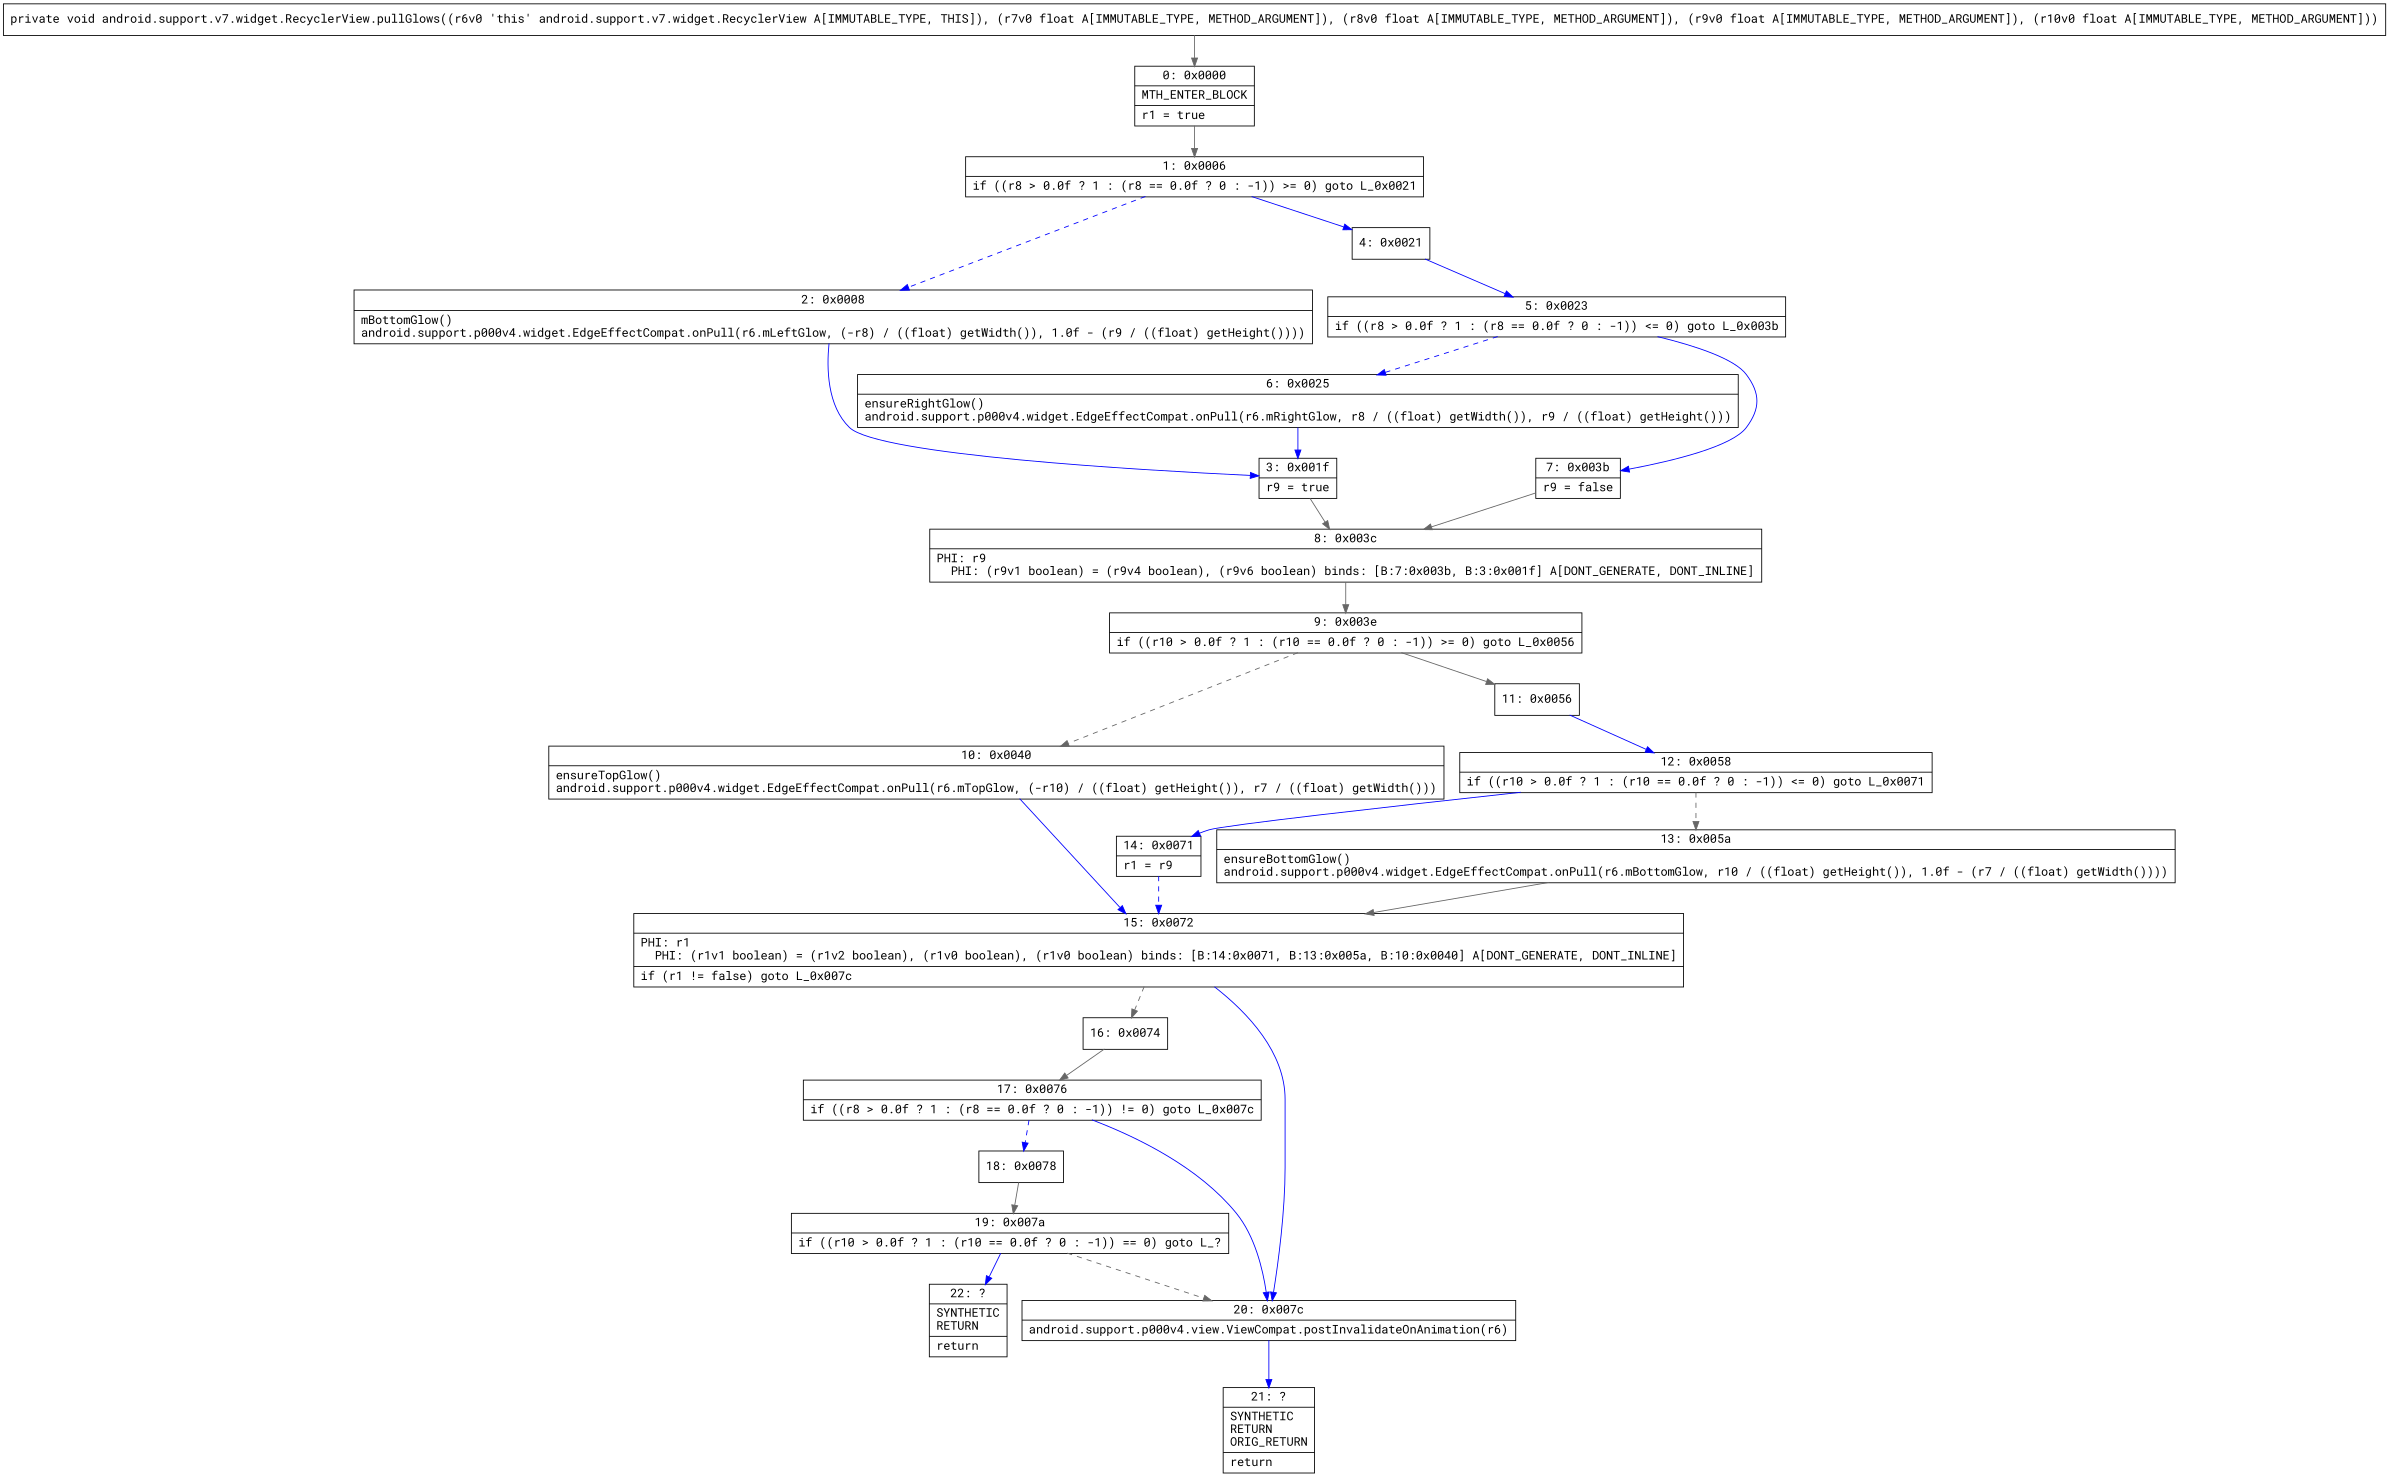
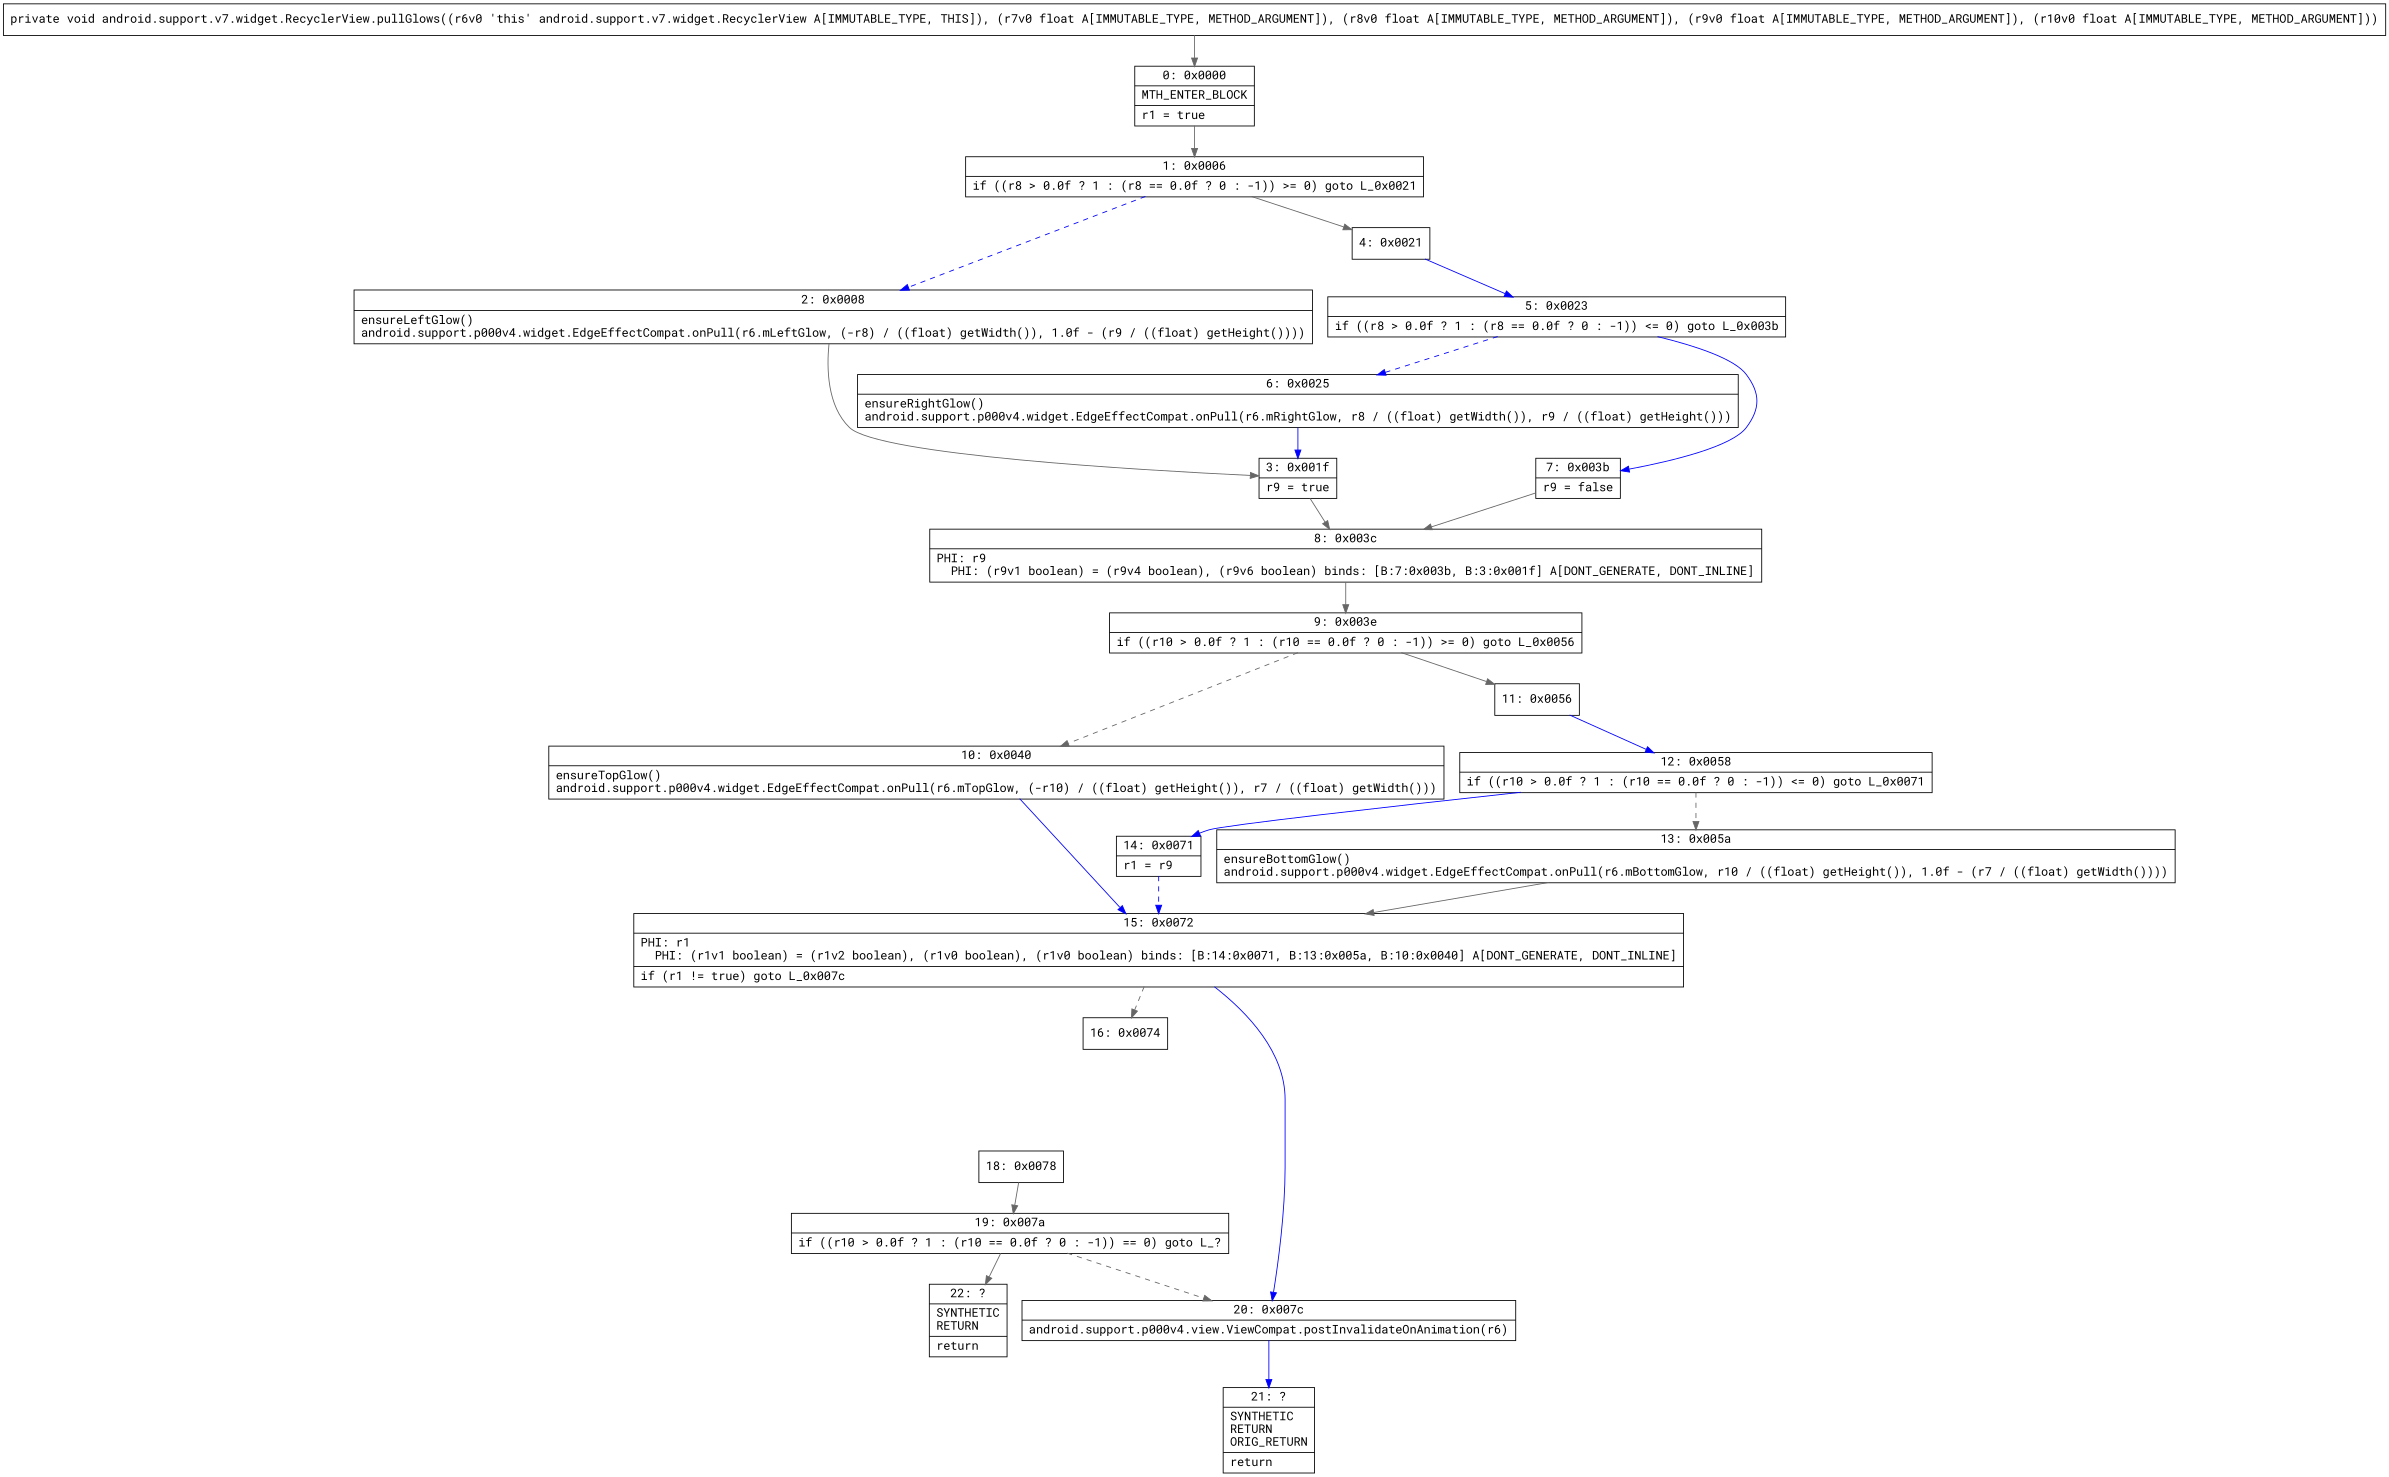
(1298, 212) -> (1298, 212)
(407, 320) -> (418, 320)
(1004, 458) -> (1004, 458)
(747, 976) -> (743, 976)
(1032, 1100) -> none
(995, 1265) -> (995, 1265)
